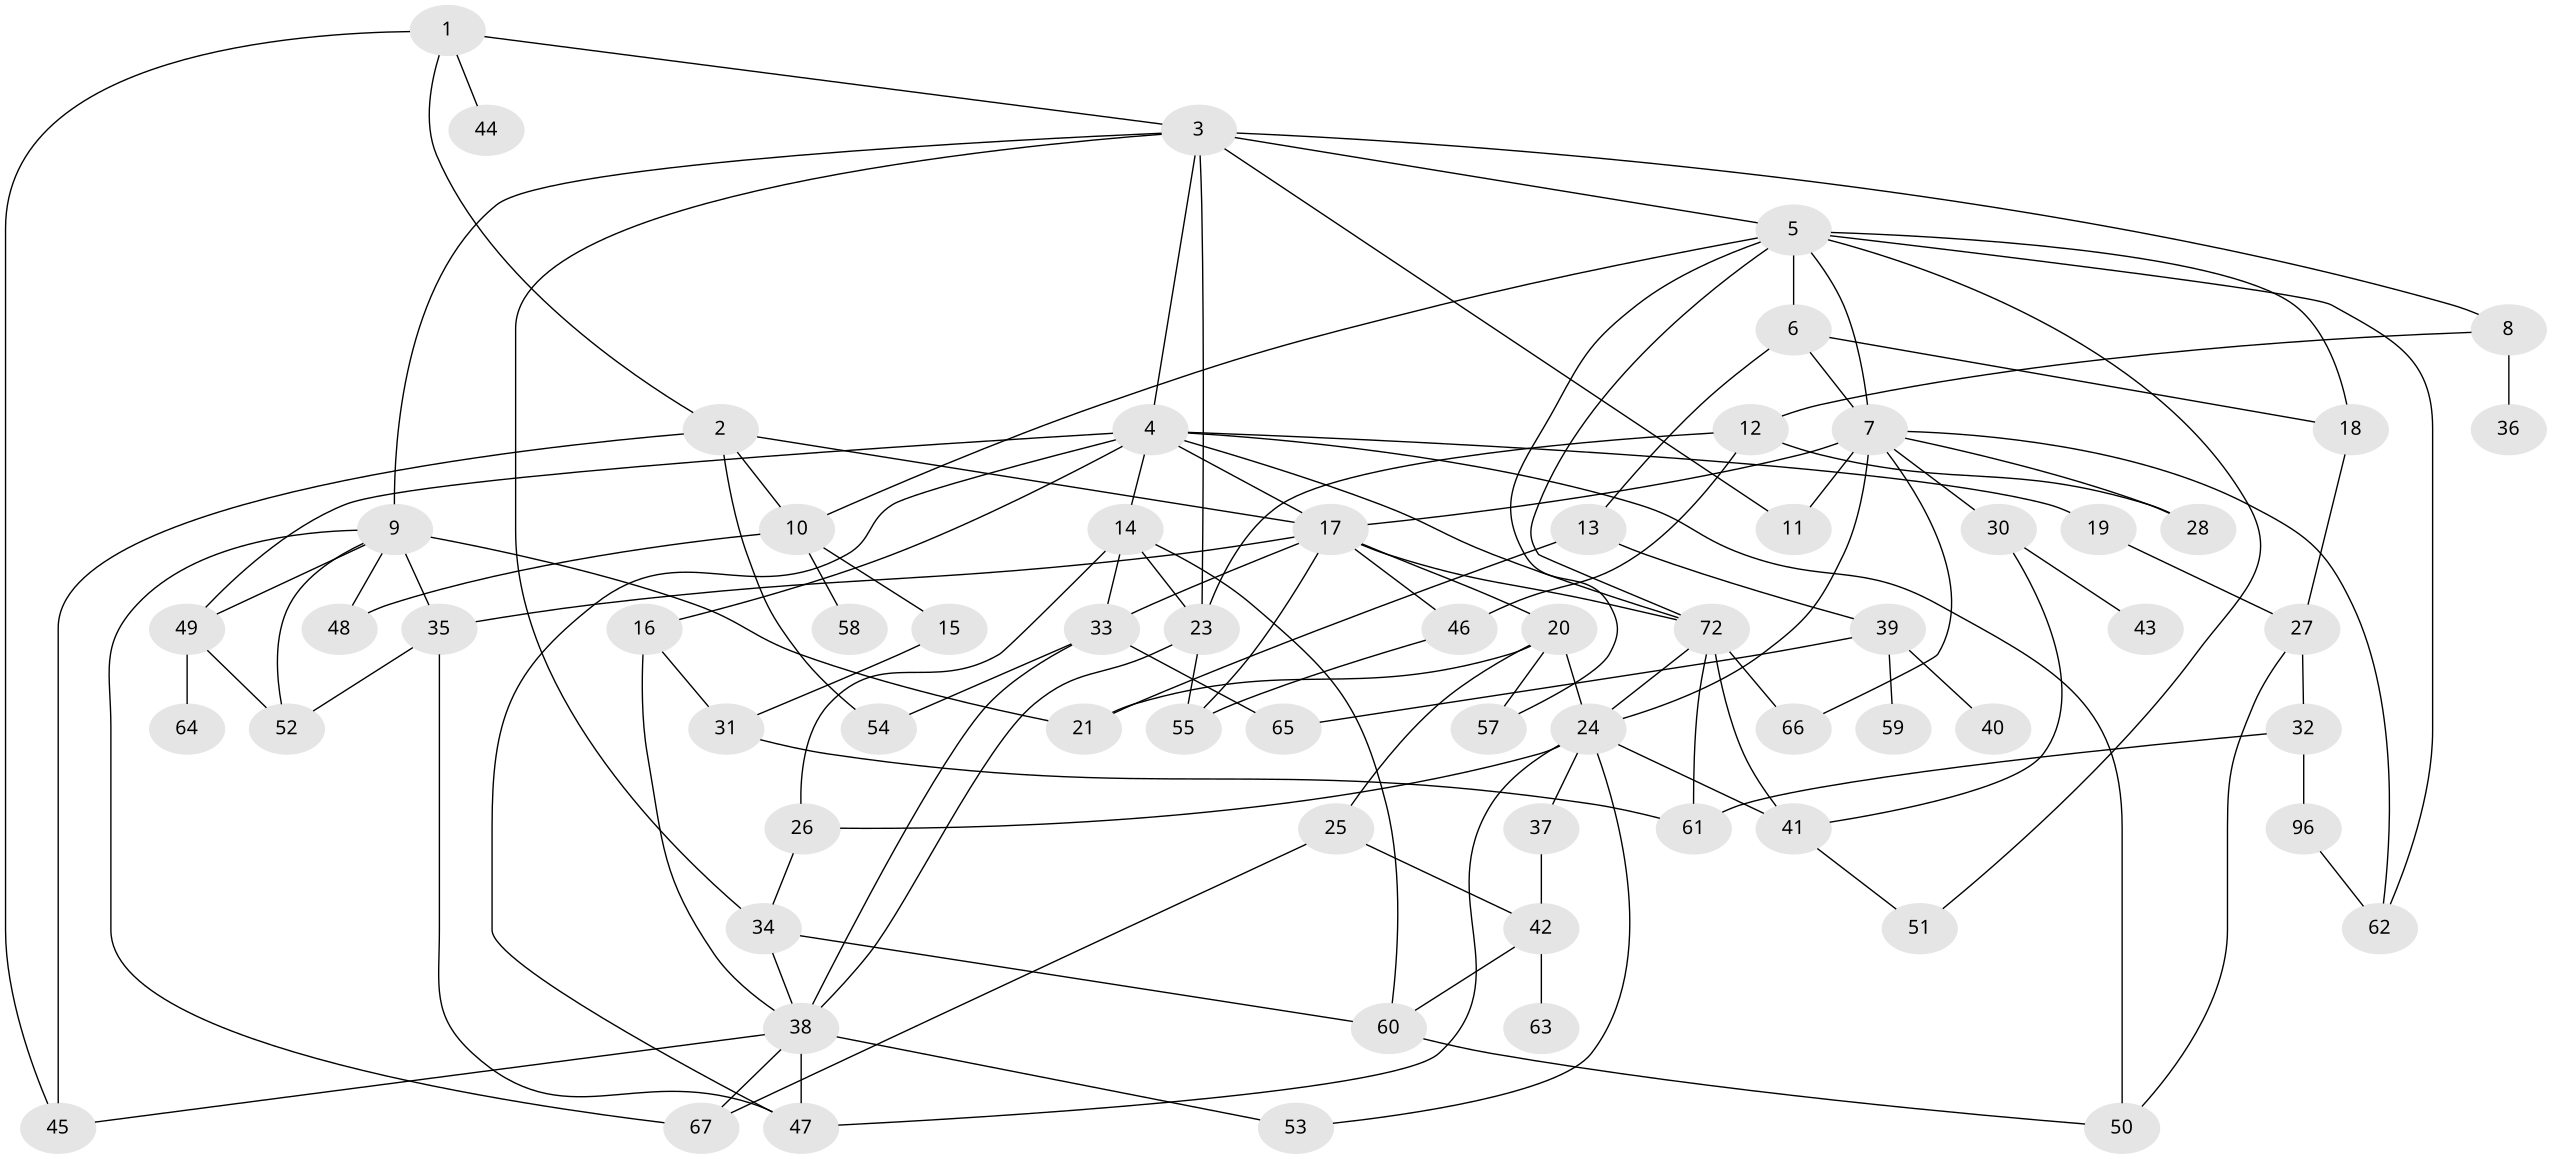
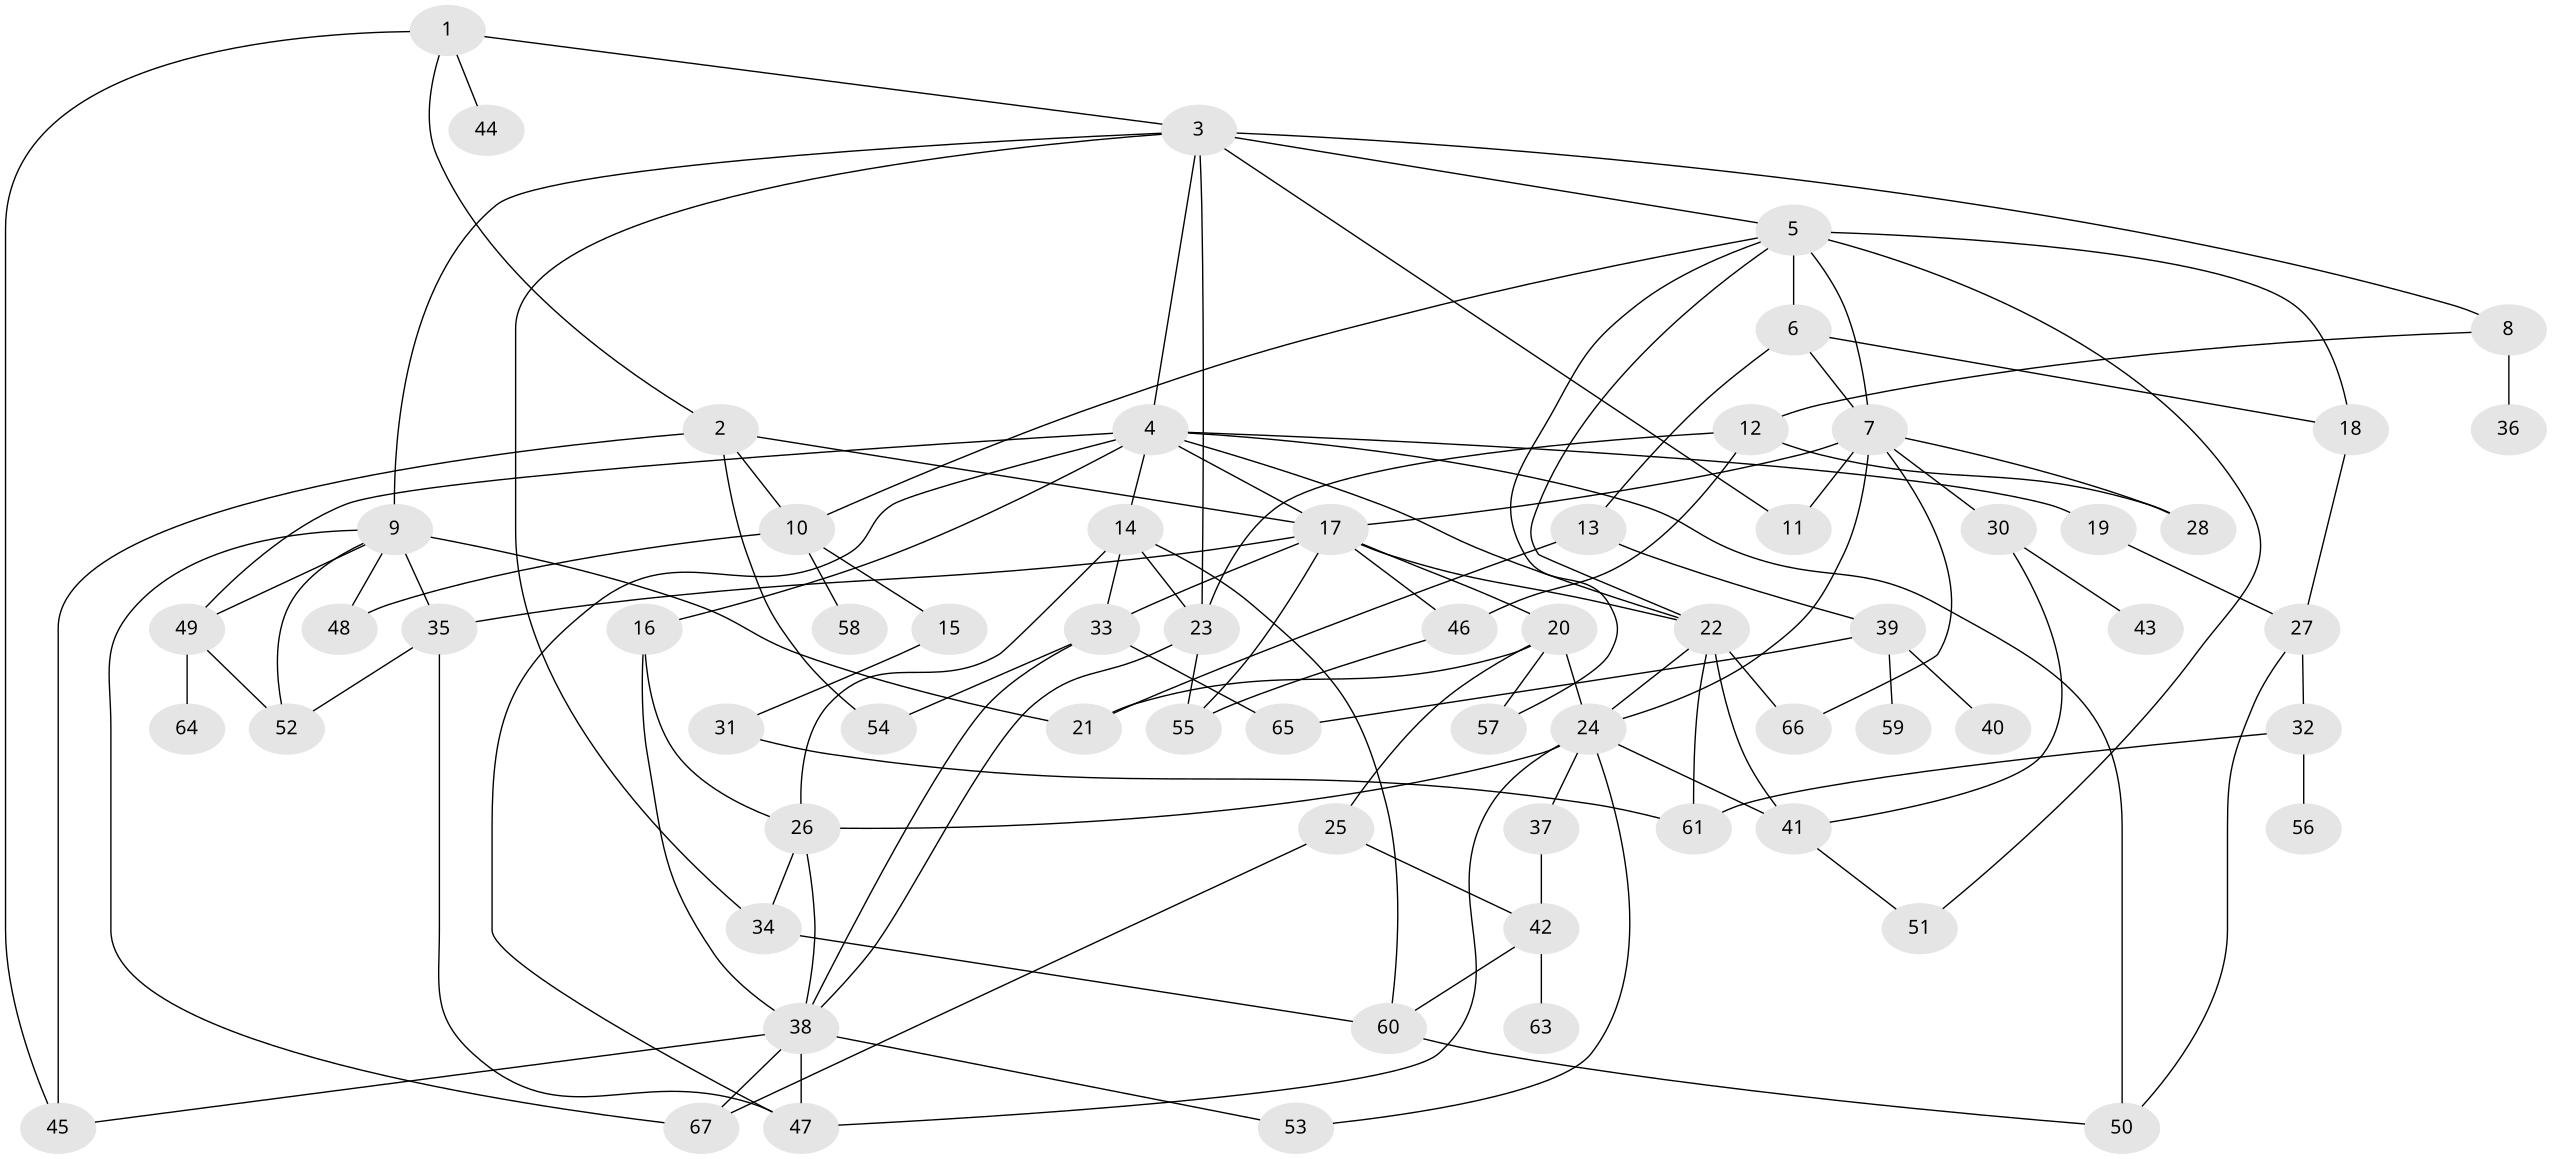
(1712, 629) -> (1712, 629)
(685, 679) -> (679, 757)
(2304, 829) -> (2304, 829)
(2380, 929) -> none
(782, 978) -> (815, 929)
